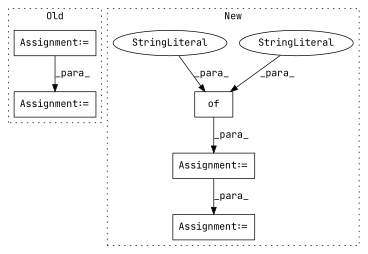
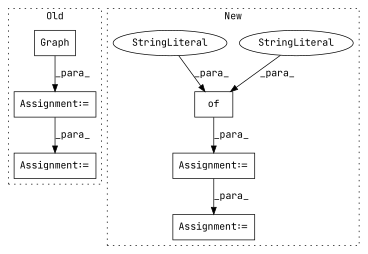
none -> (55, 43)
